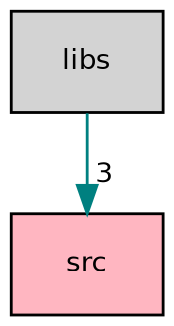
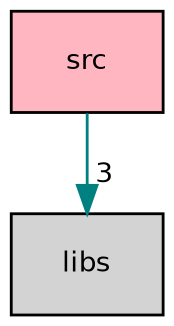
(87, 149) -> (87, 149)
